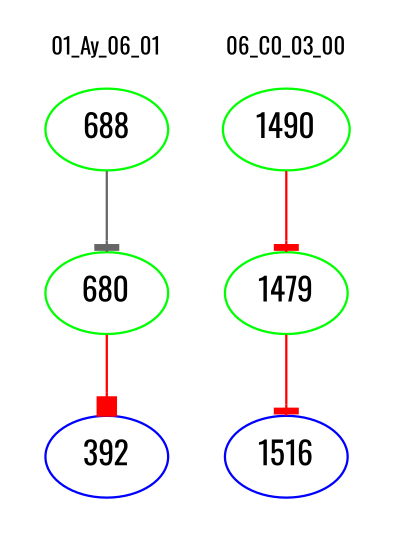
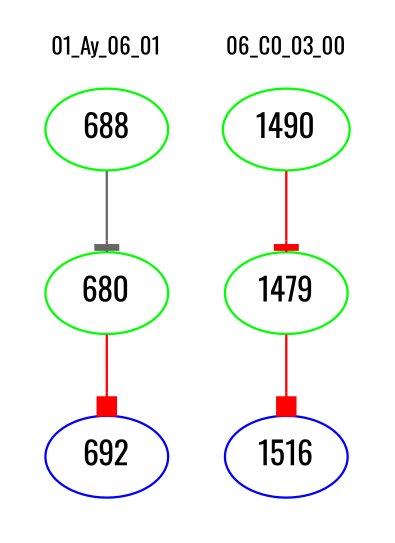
(286, 369) -> (286, 364)
(107, 457) -> (107, 457)
